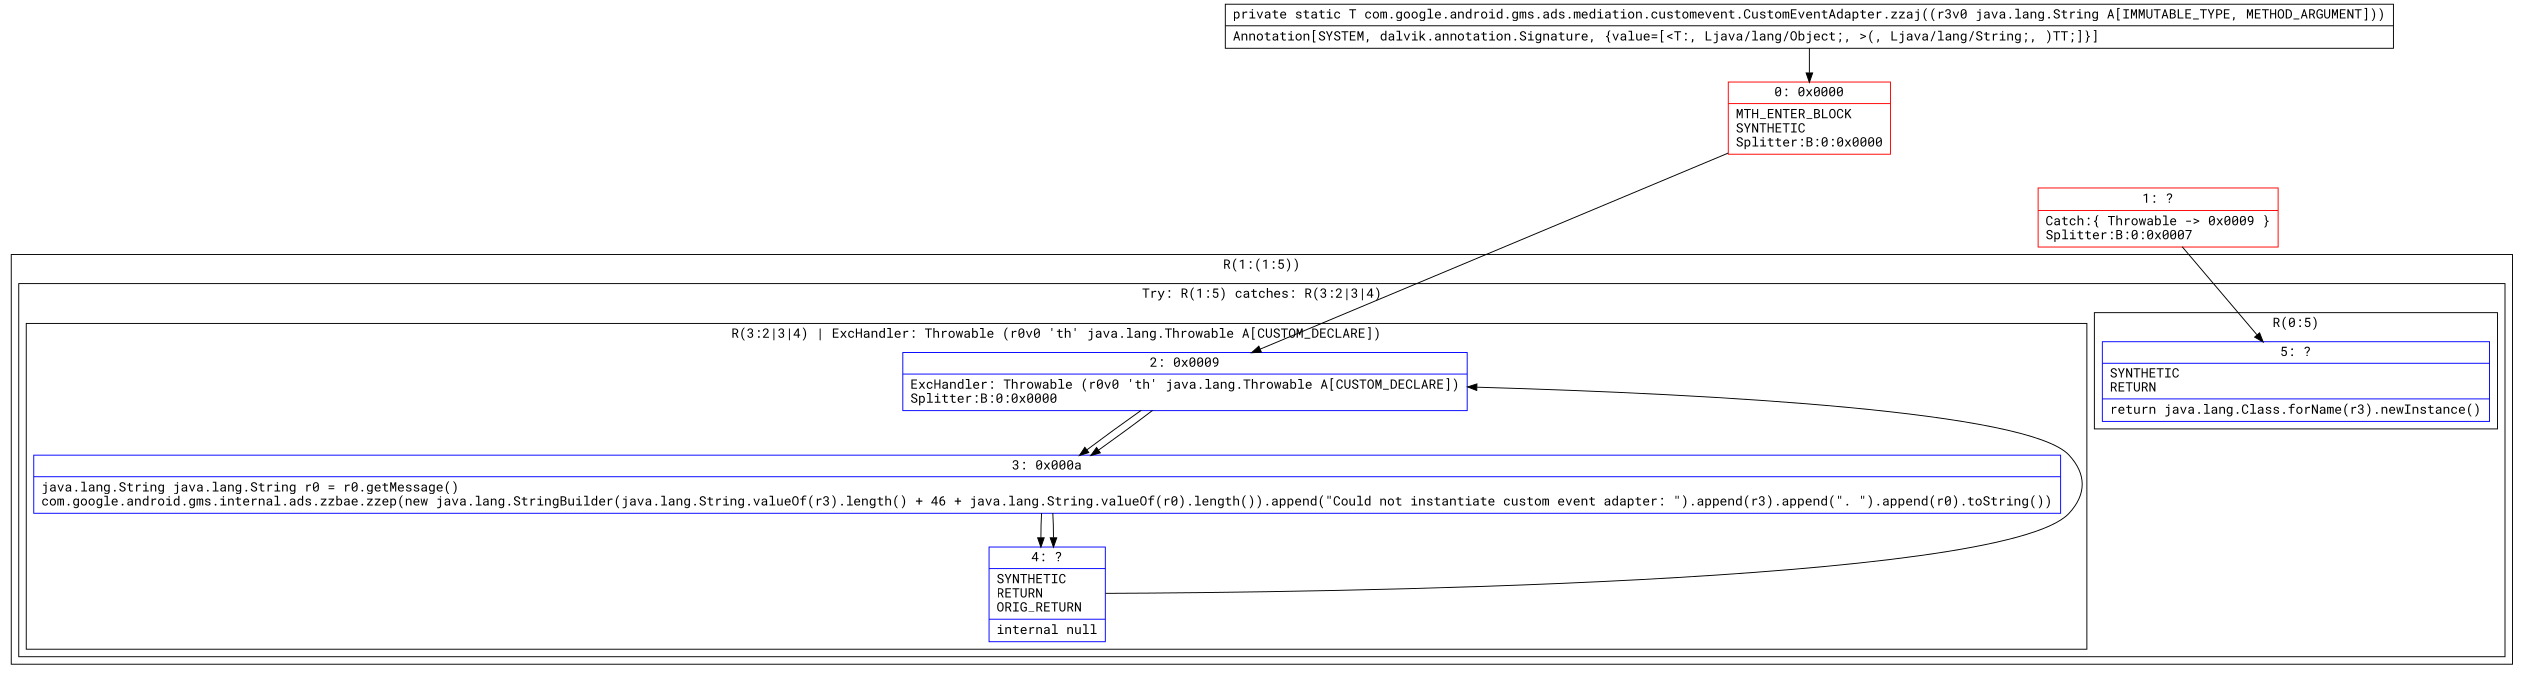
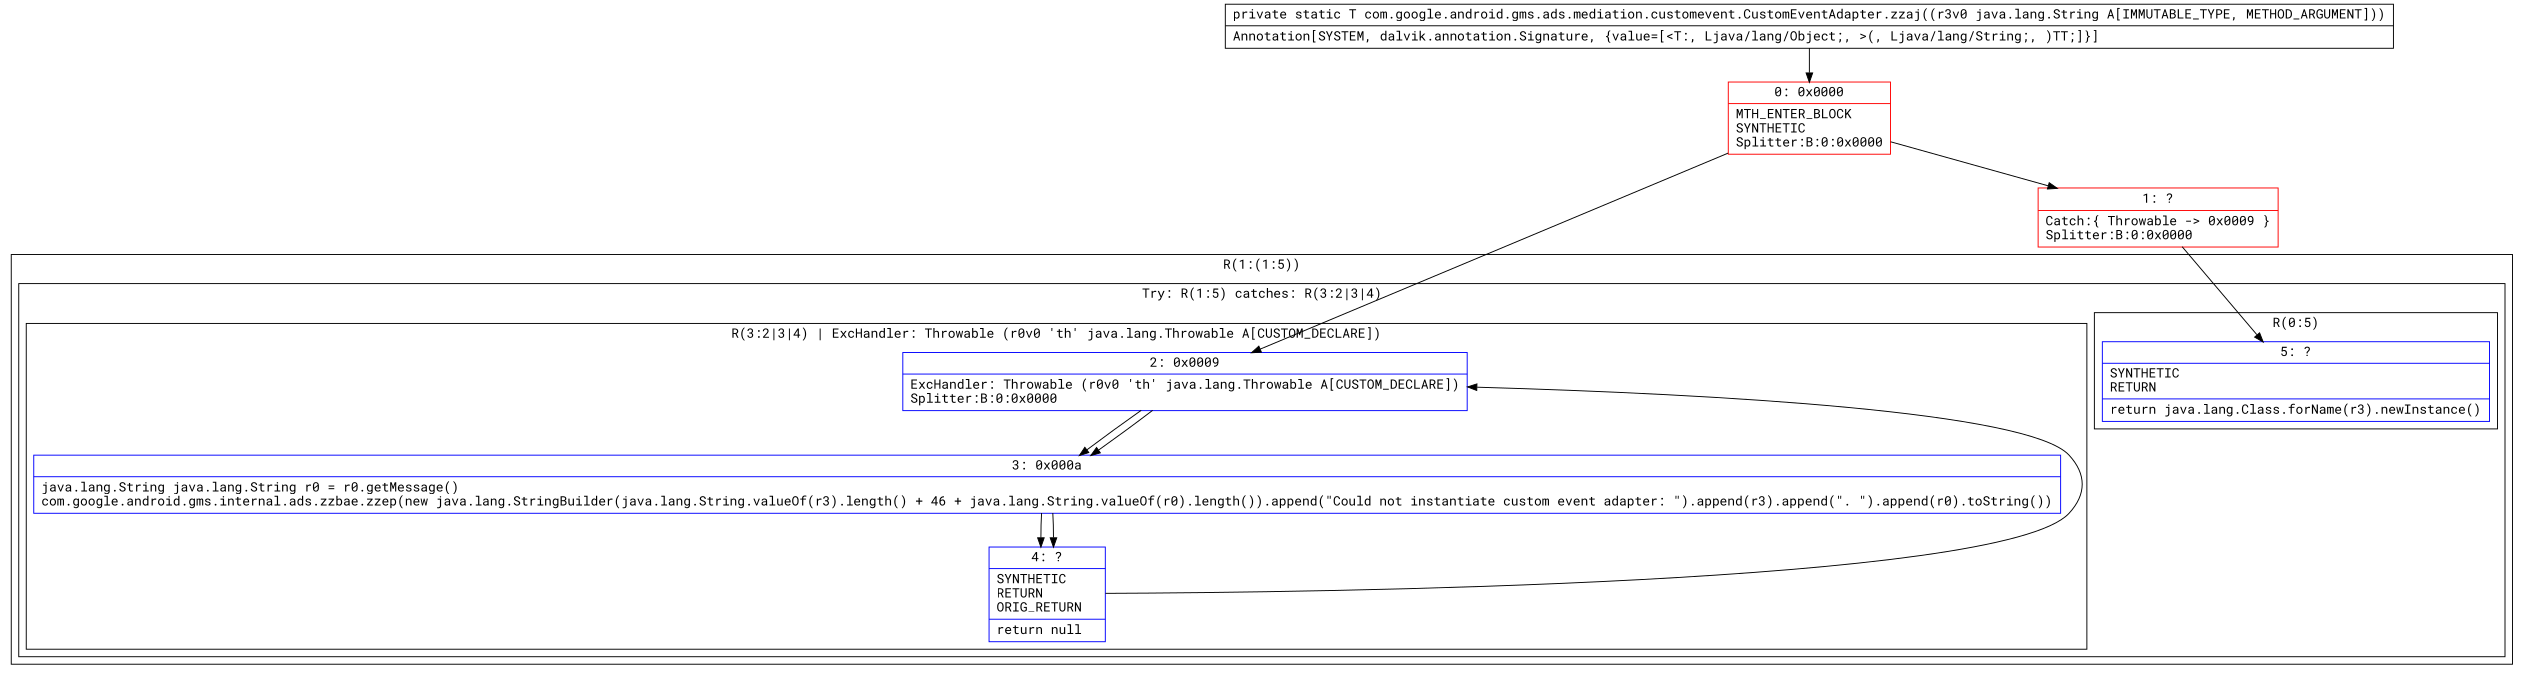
none -> (1969, 164)
(2119, 235) -> (2119, 235)
(1047, 630) -> (1039, 630)
